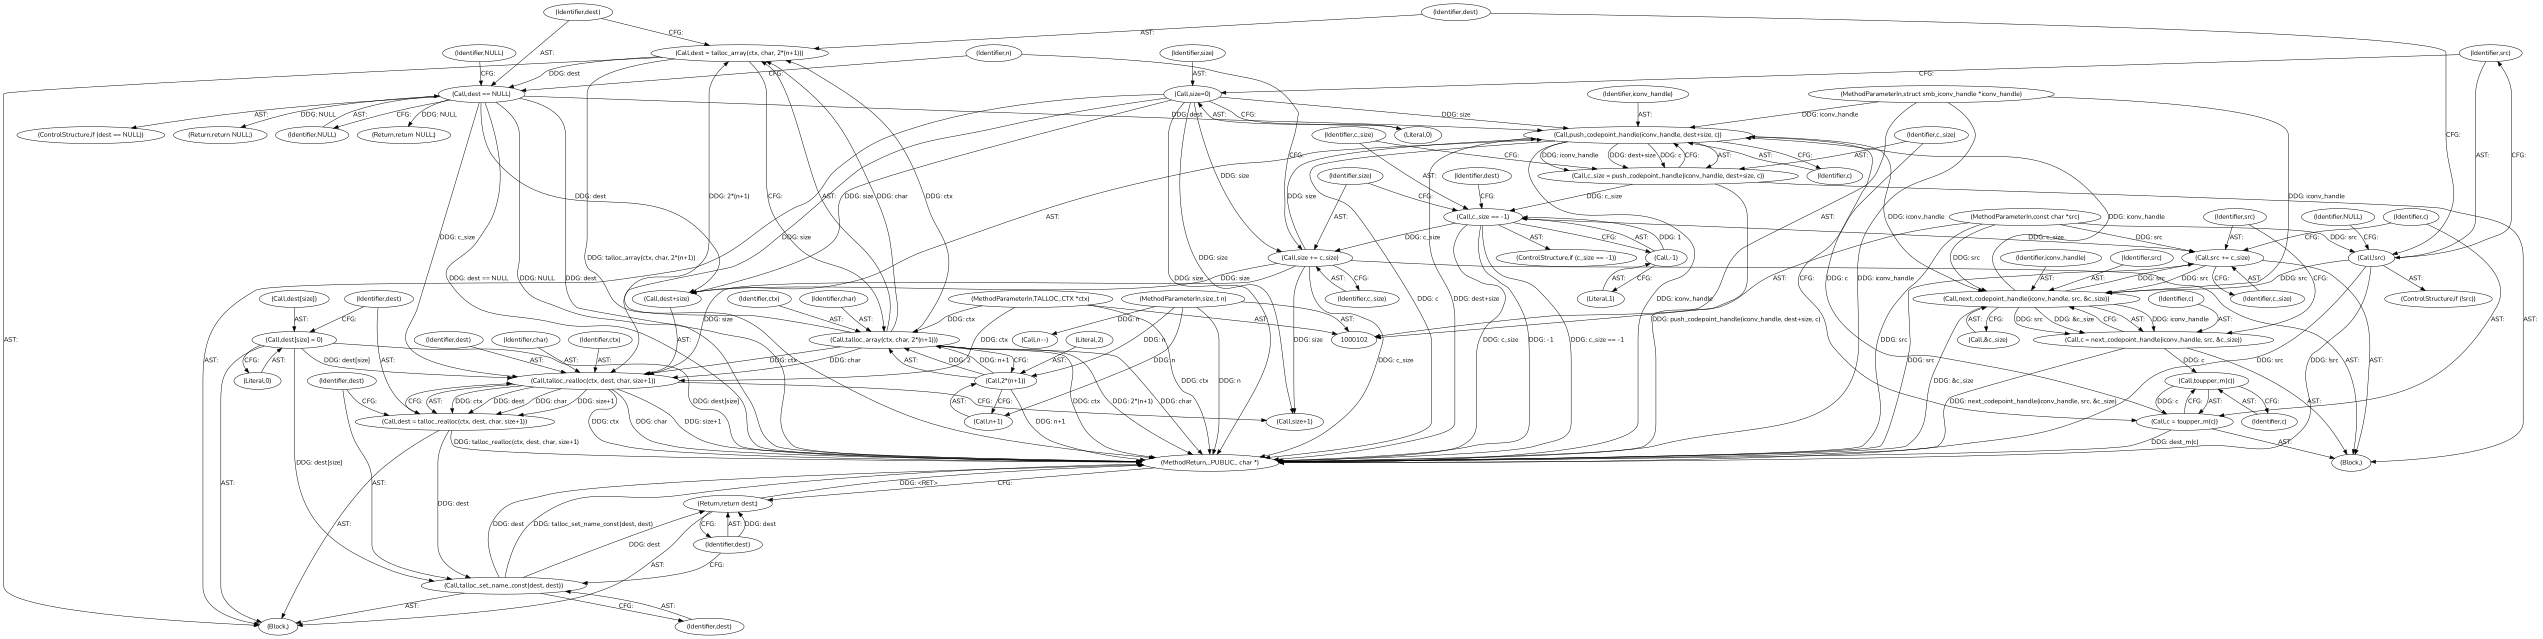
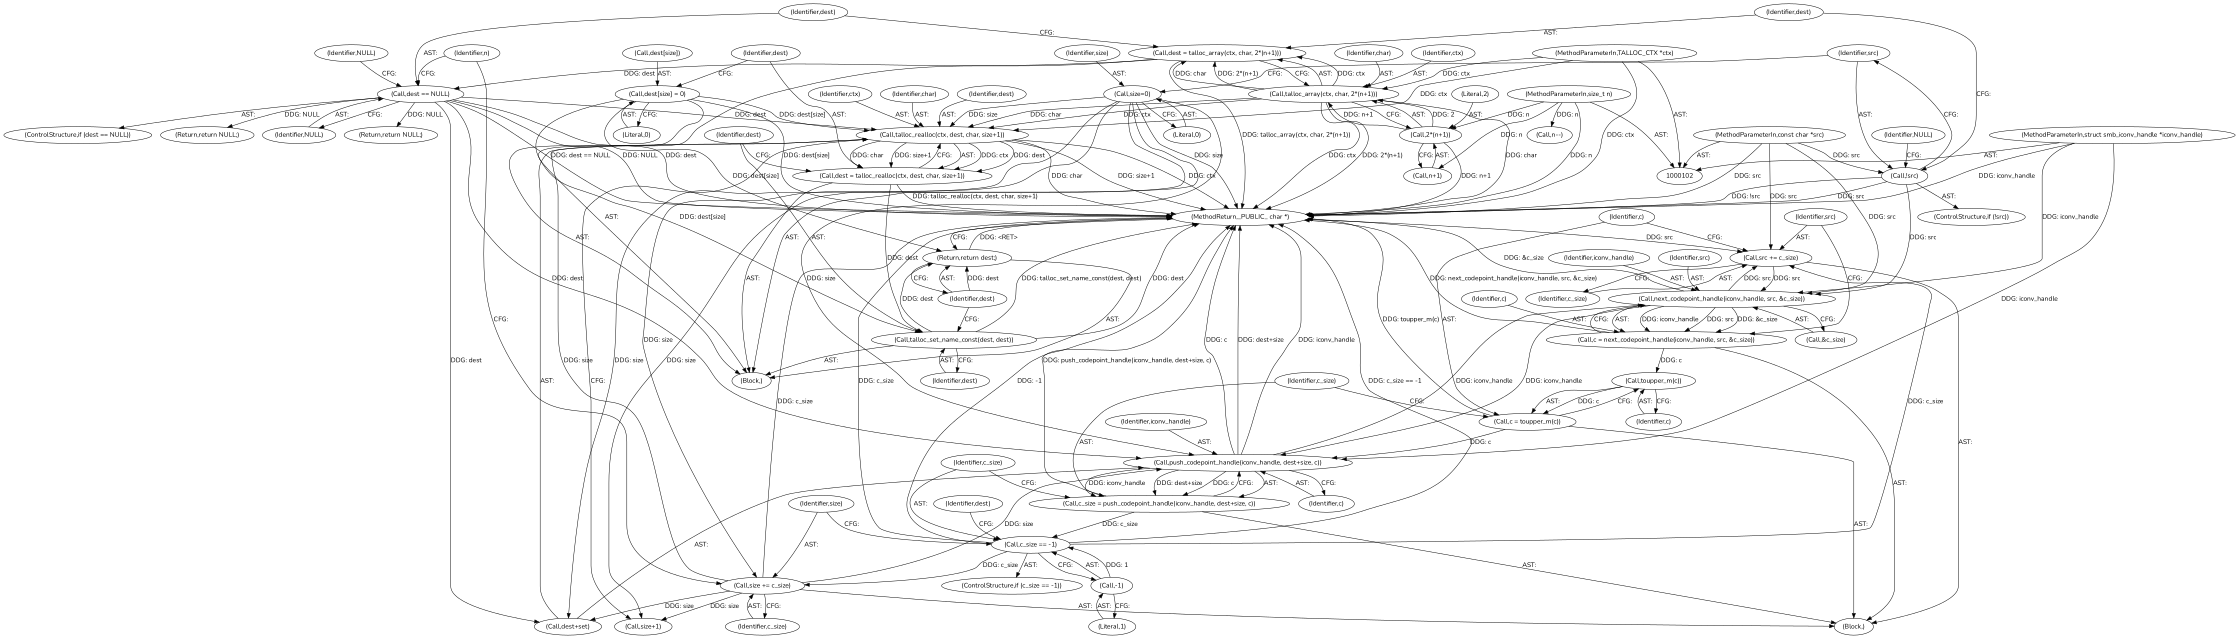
none -> (740, 188)
(458, 238) -> (751, 115)
(667, 299) -> (568, 627)
(2175, 442) -> (1411, 319)
(1882, 443) -> (1522, 231)
